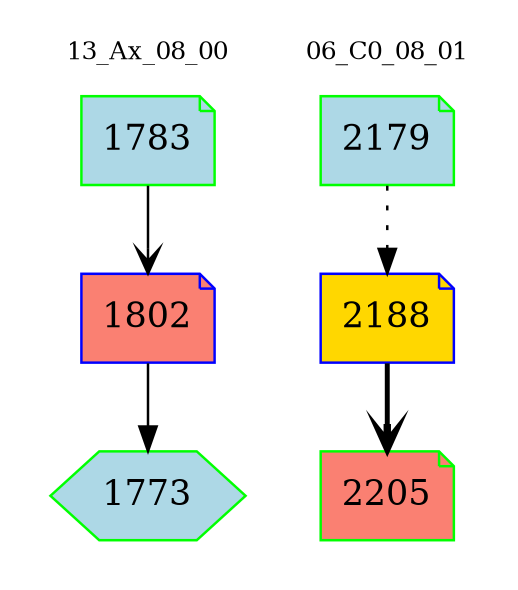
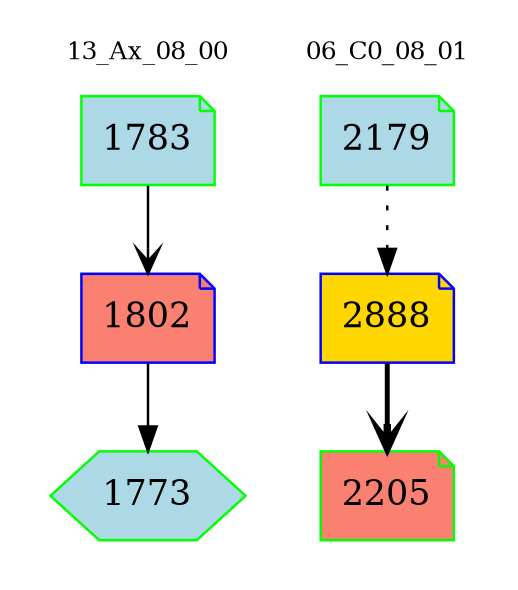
(387, 318) -> (387, 318)
